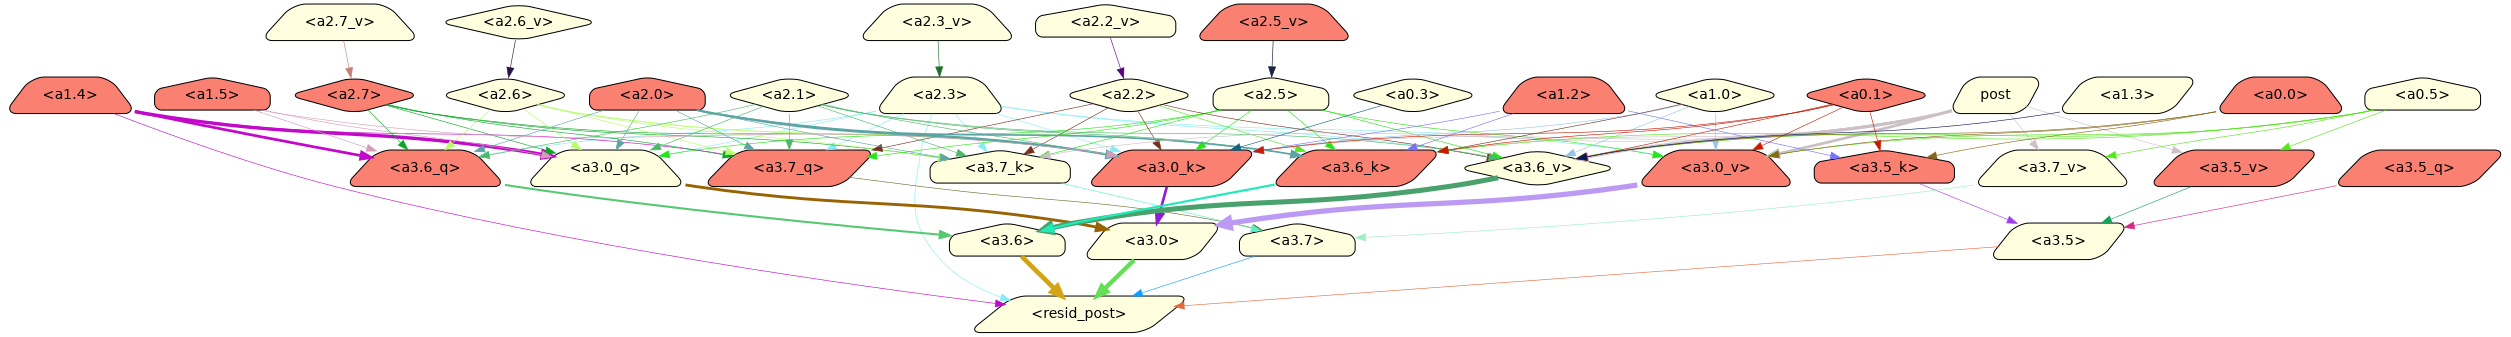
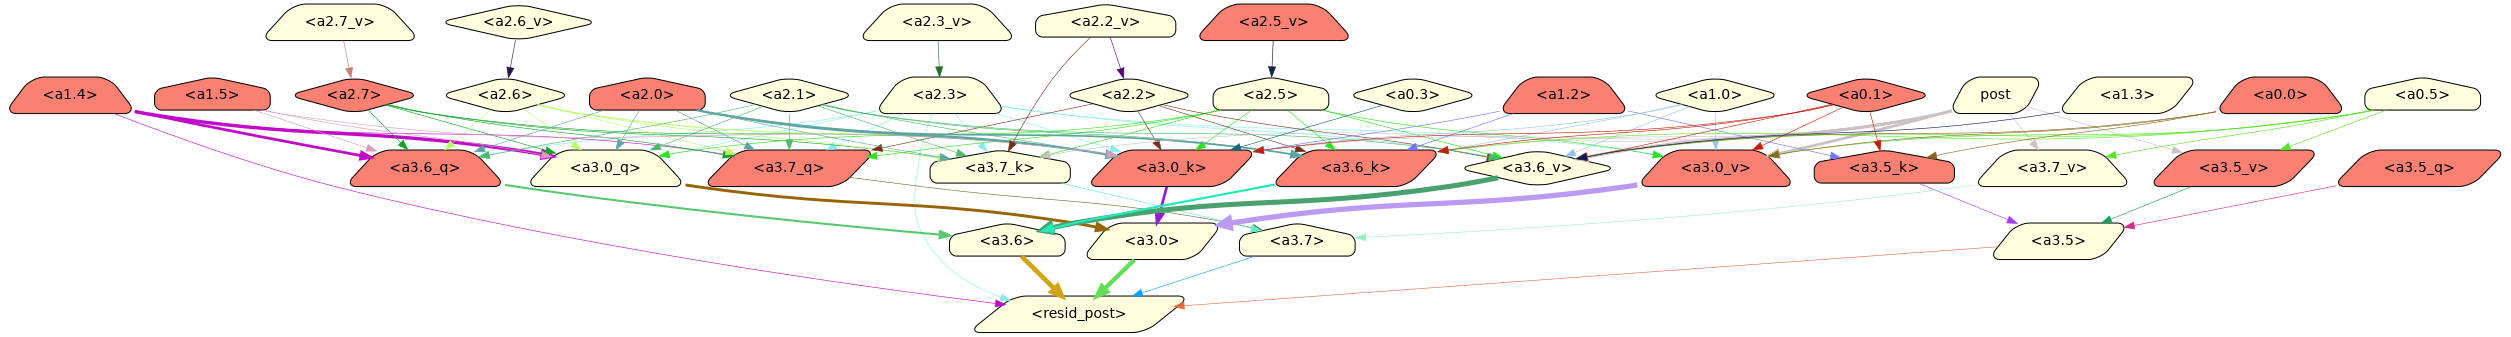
(1227, 127) -> (1227, 127)
(1564, 128) -> (1564, 128)
(1070, 129) -> (1047, 86)
